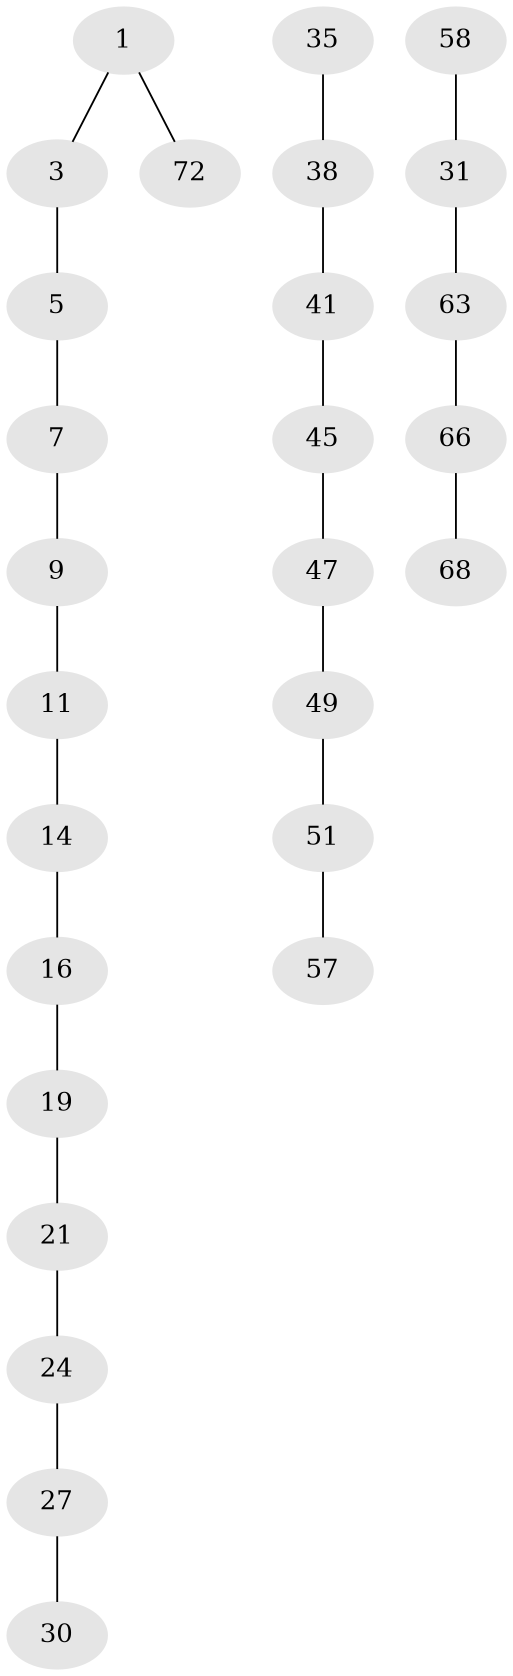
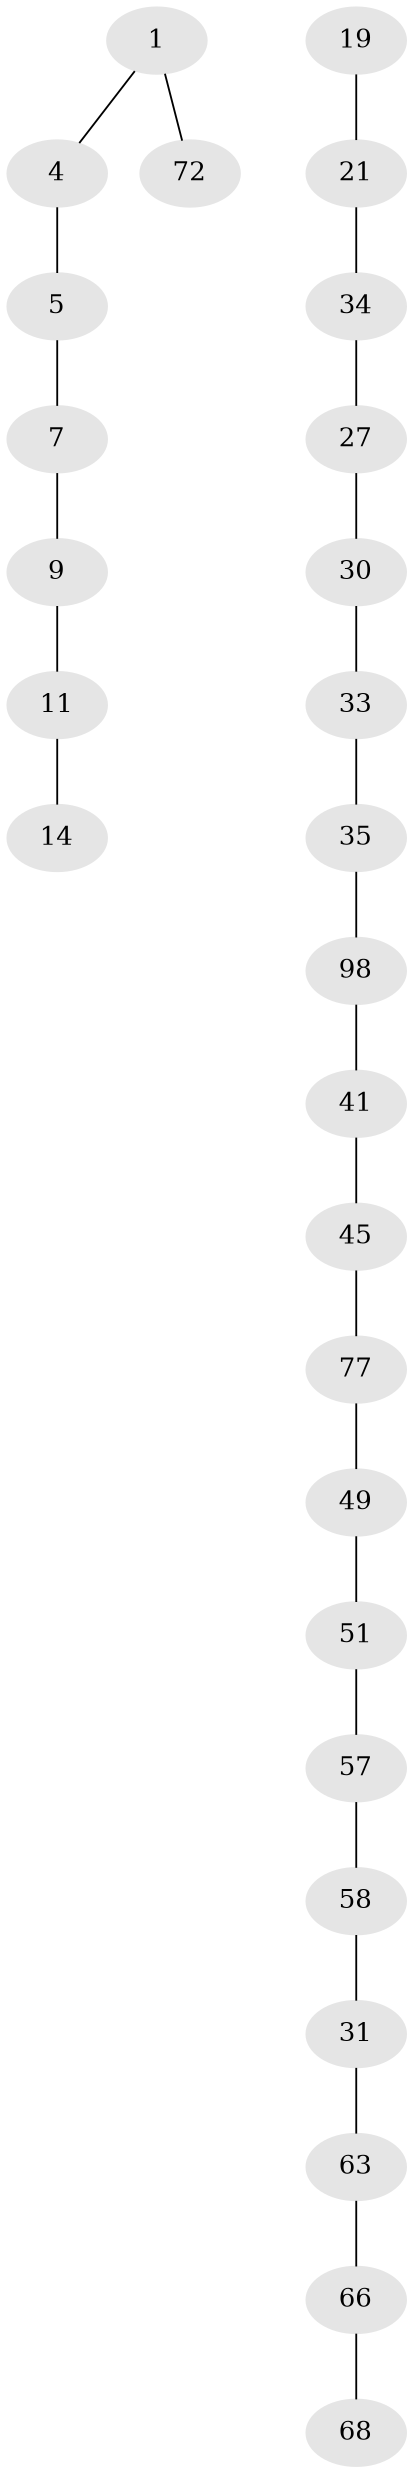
(57, 174) -> (57, 174)
(323, 174) -> (356, 971)
(323, 572) -> (356, 1370)
none -> (356, 705)
(57, 971) -> none
(57, 1370) -> (356, 306)
none -> (356, 1835)
